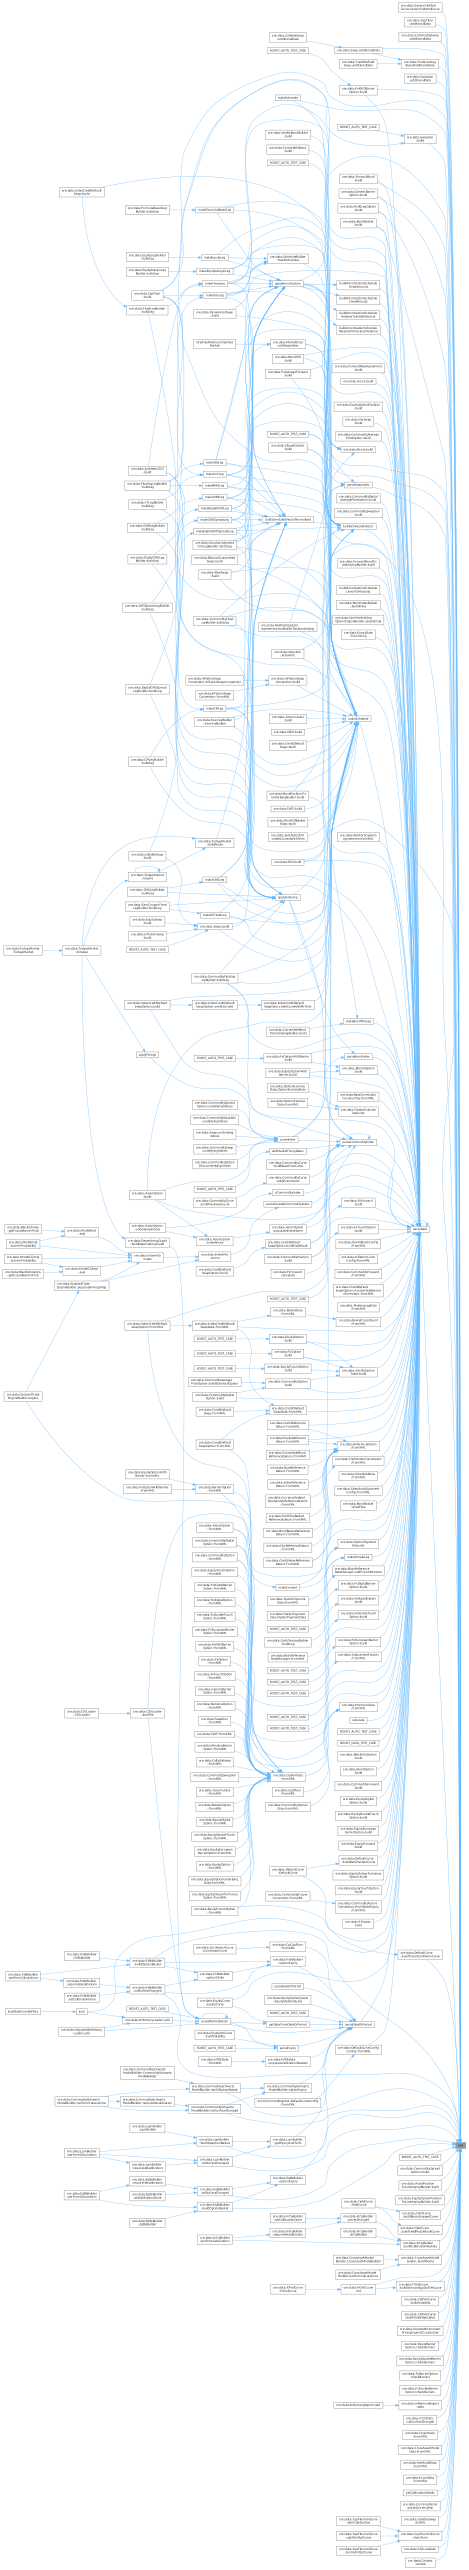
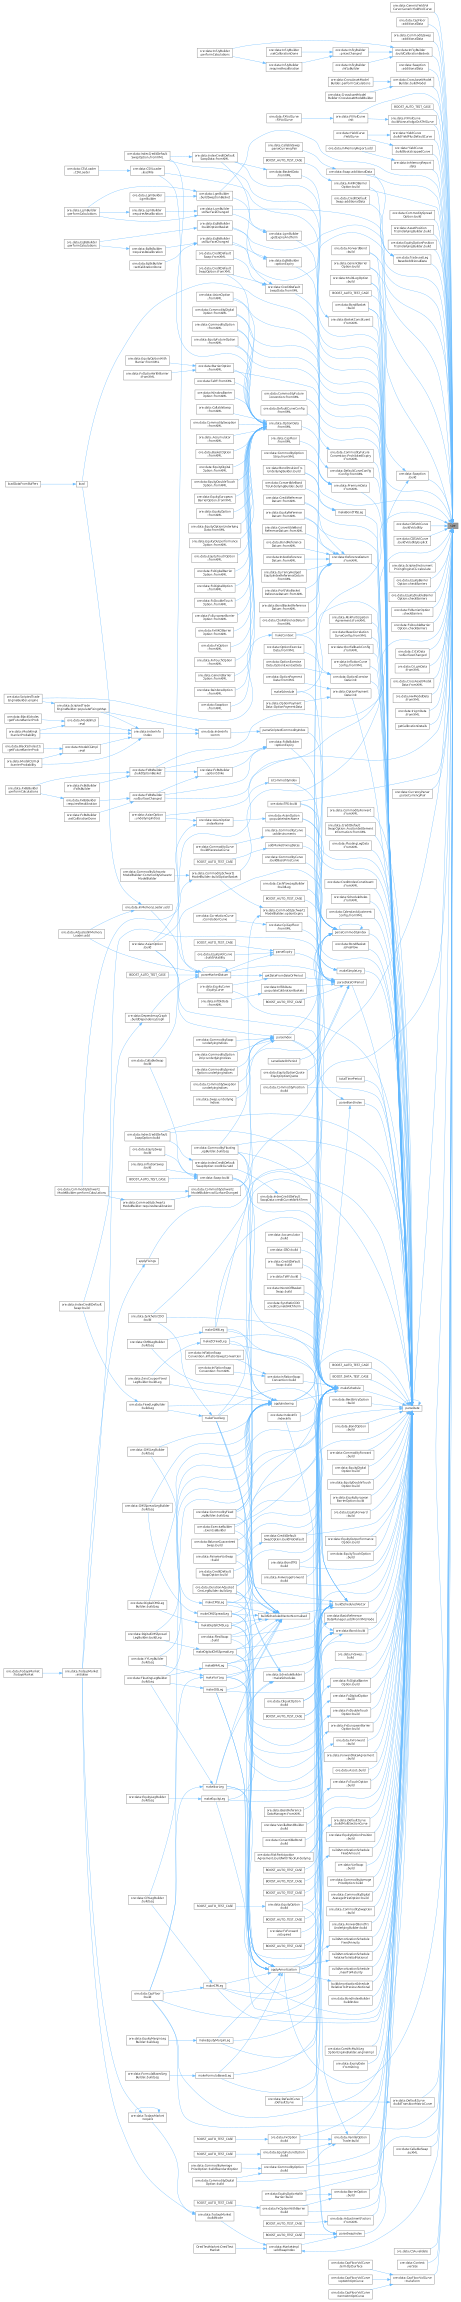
(288, 37) -> (284, 147)
(456, 1195) -> (449, 1433)
none -> (399, 1561)
(288, 1563) -> none
(358, 1720) -> (351, 1079)
(288, 2103) -> (284, 410)
(147, 2223) -> none
